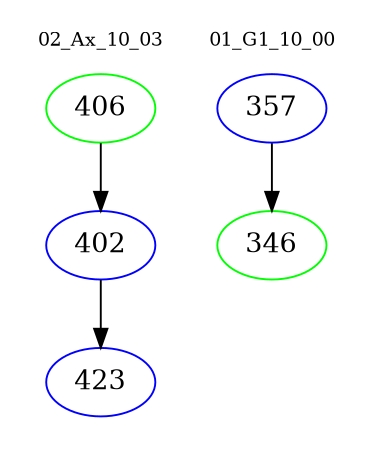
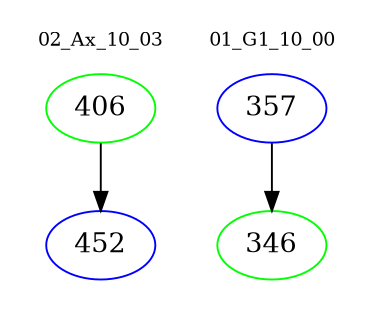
(101, 245) -> (101, 245)
(101, 382) -> none
